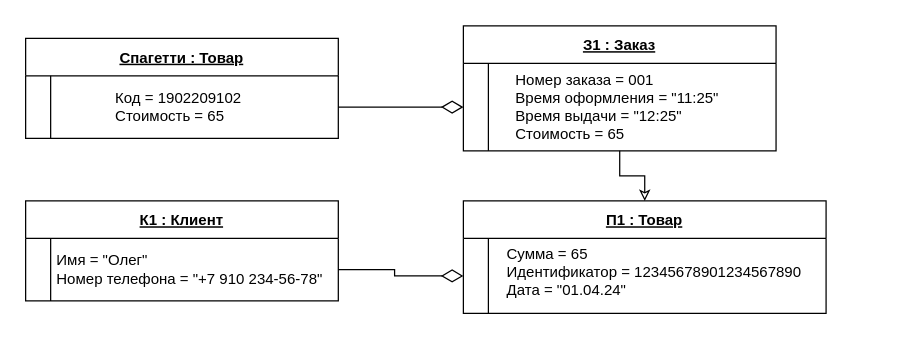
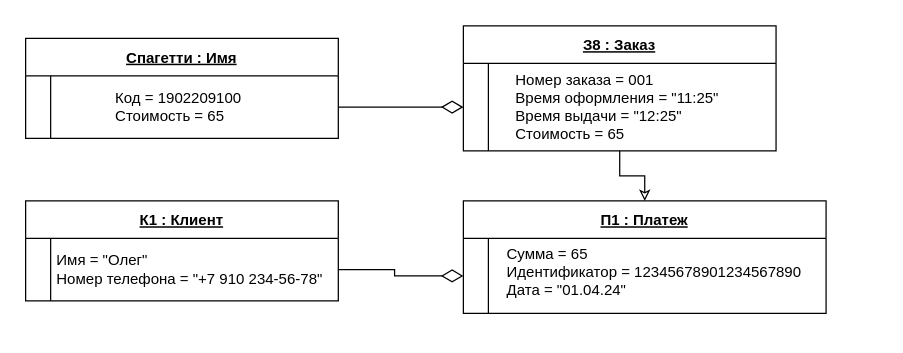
(619, 45) -> (619, 45)
(181, 58) -> (181, 58)
(179, 107) -> (179, 107)
(644, 220) -> (644, 220)
